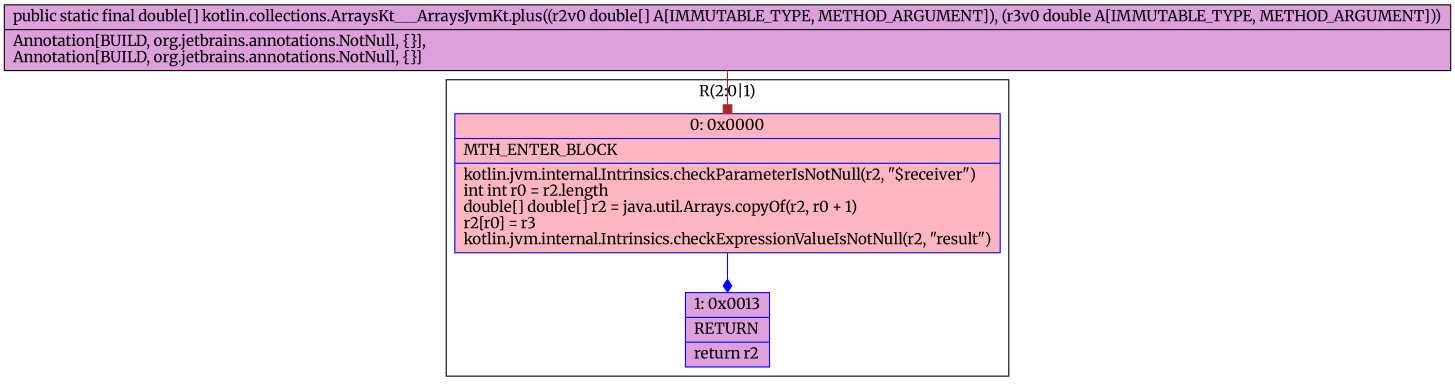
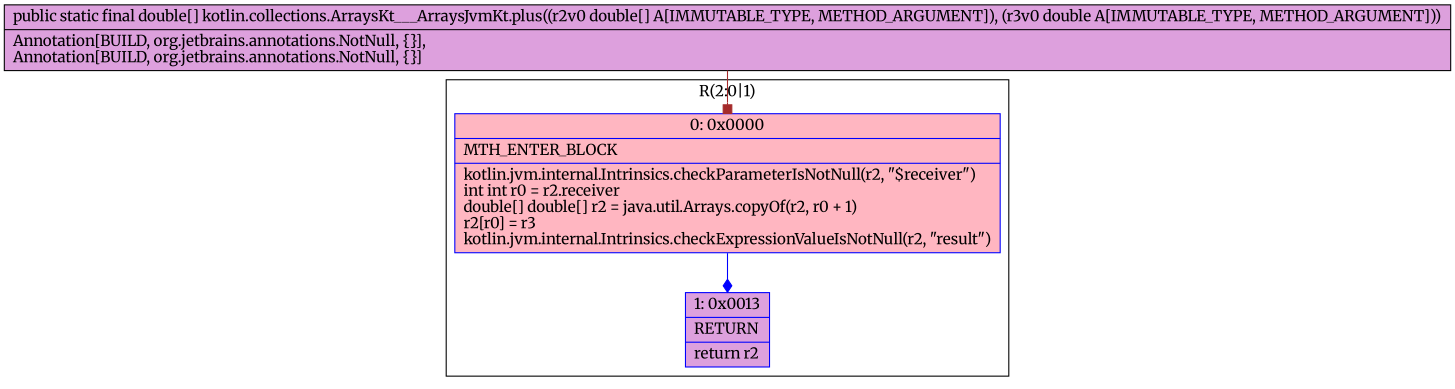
(536, 191) -> (542, 191)
